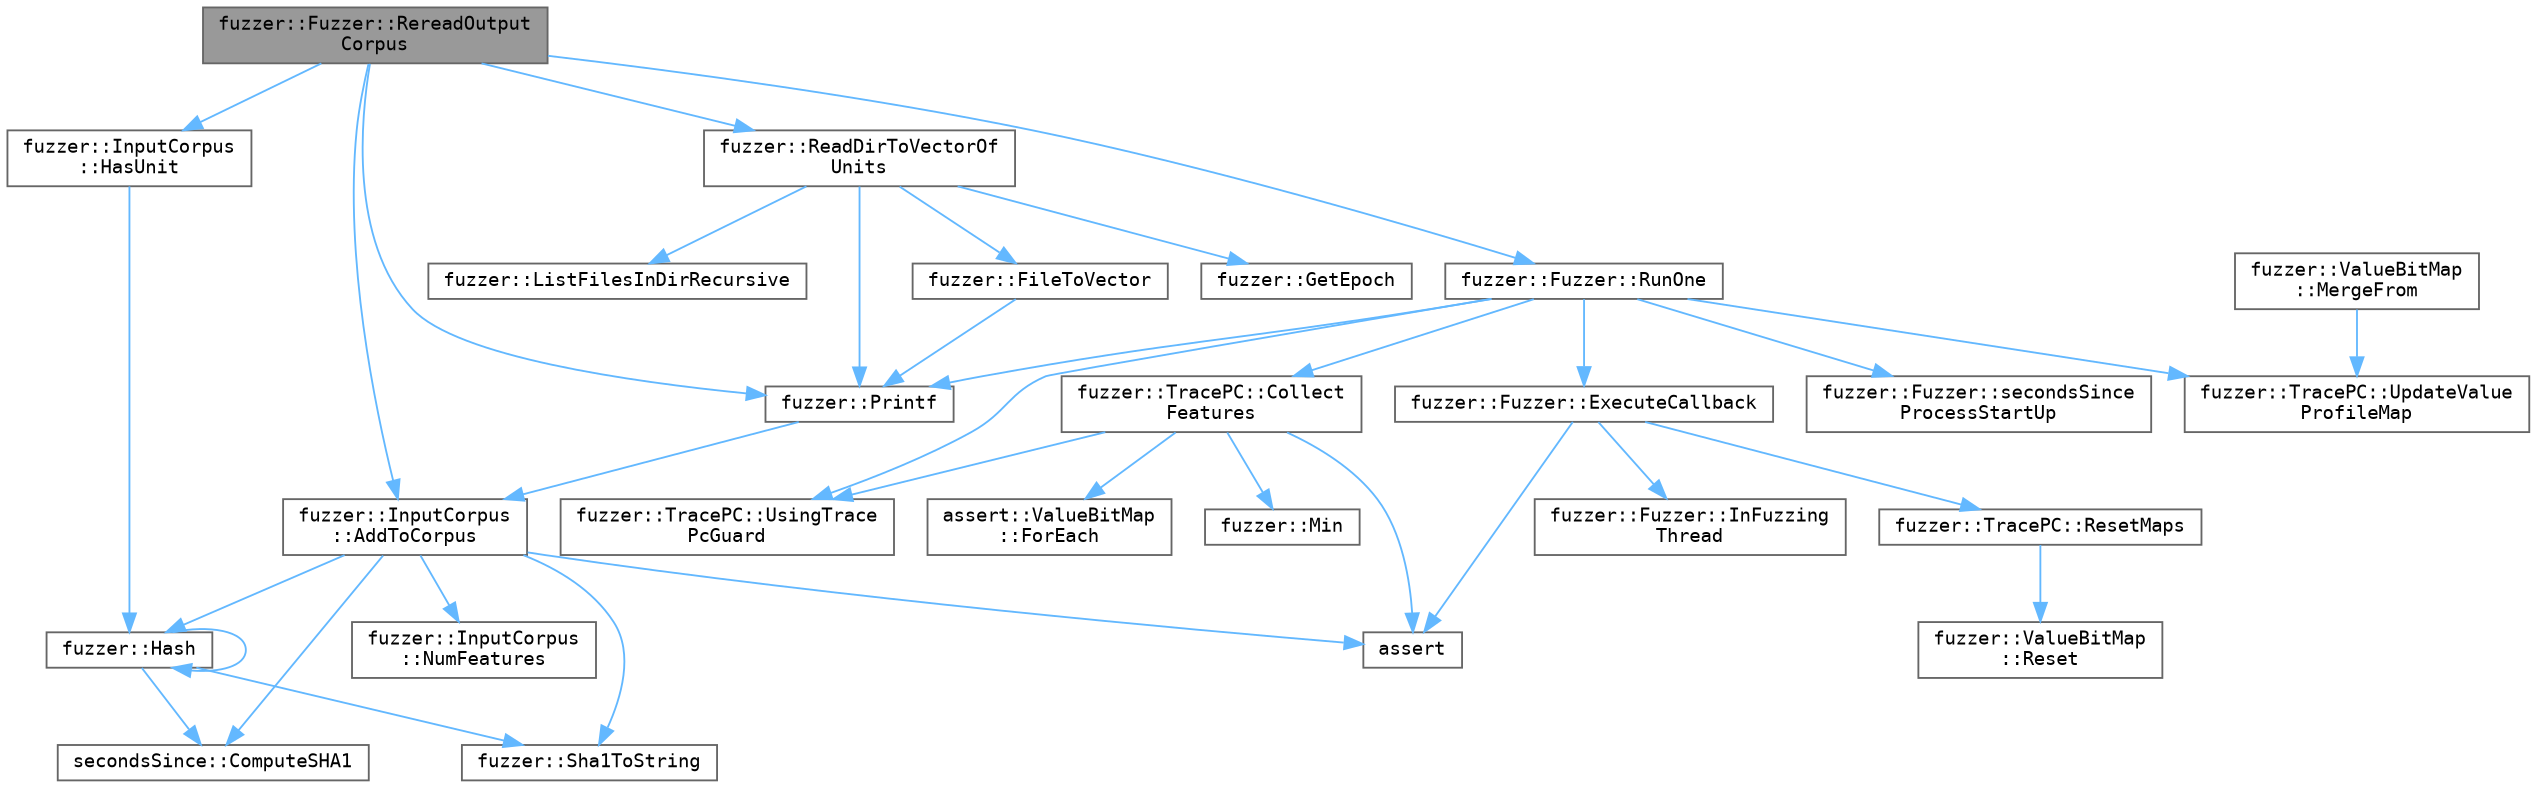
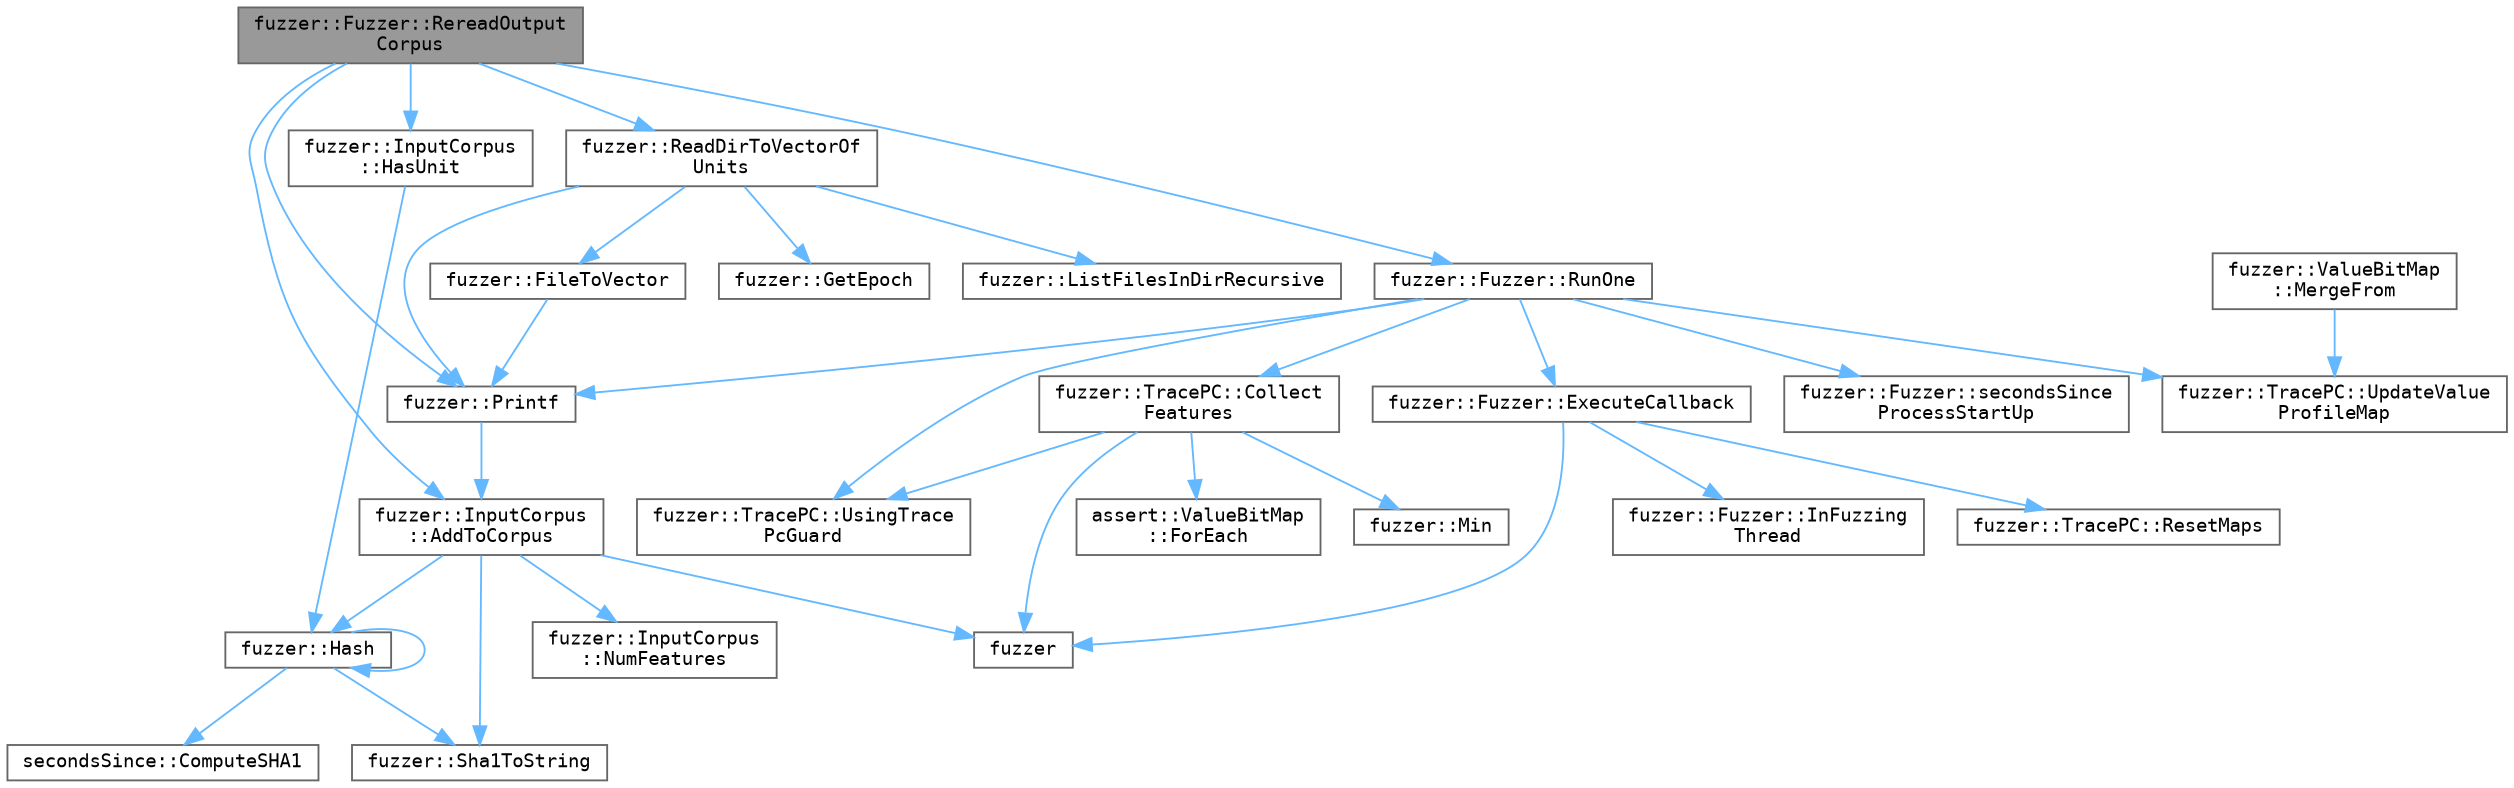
(311, 643) -> none
(1413, 650) -> (1023, 650)
(2040, 650) -> none
